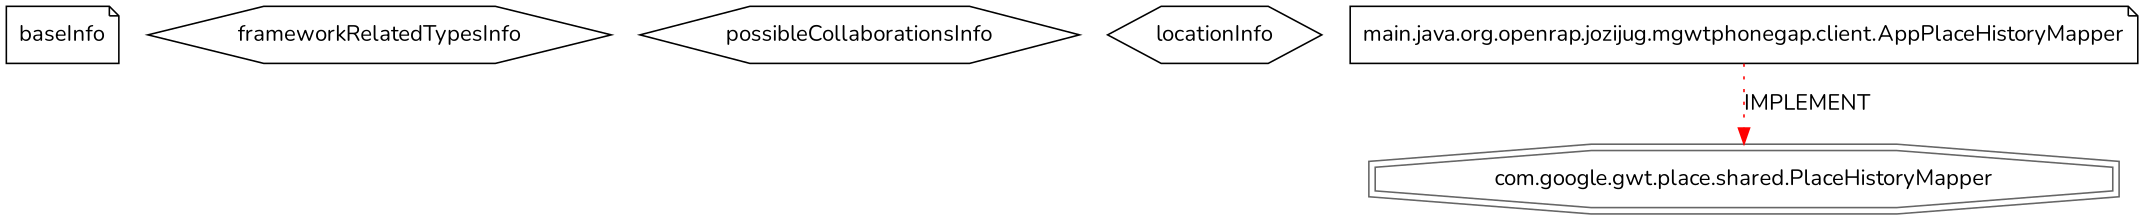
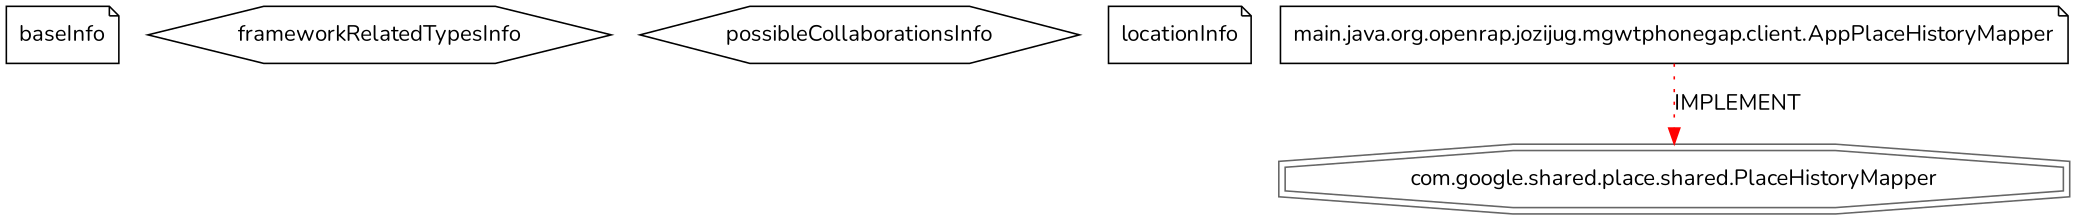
(1215, 35) -> (1180, 35)
(1744, 179) -> (1674, 179)
